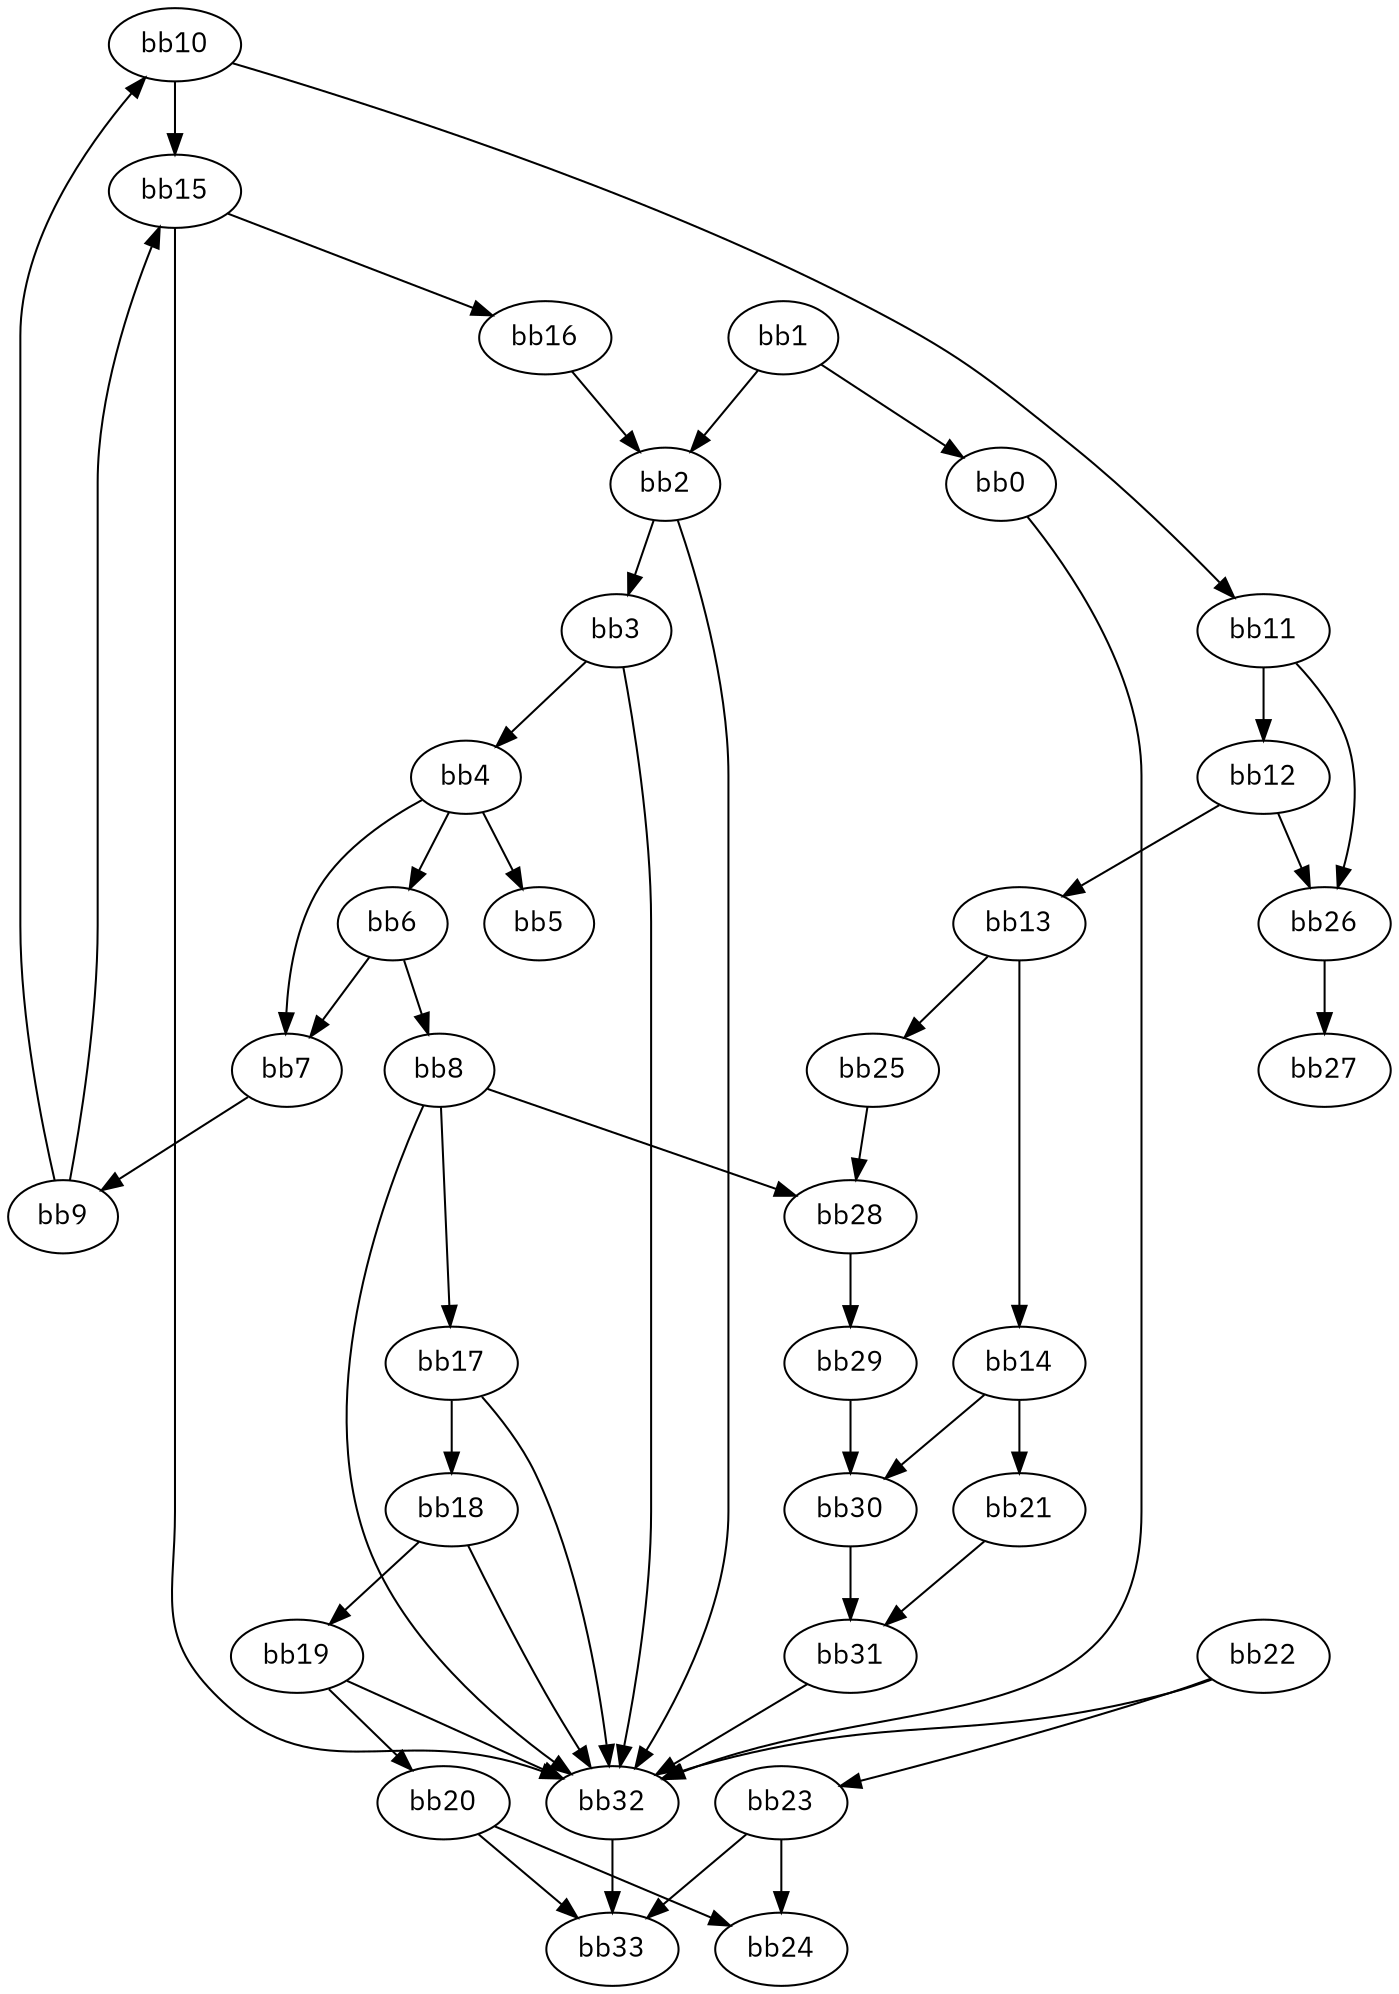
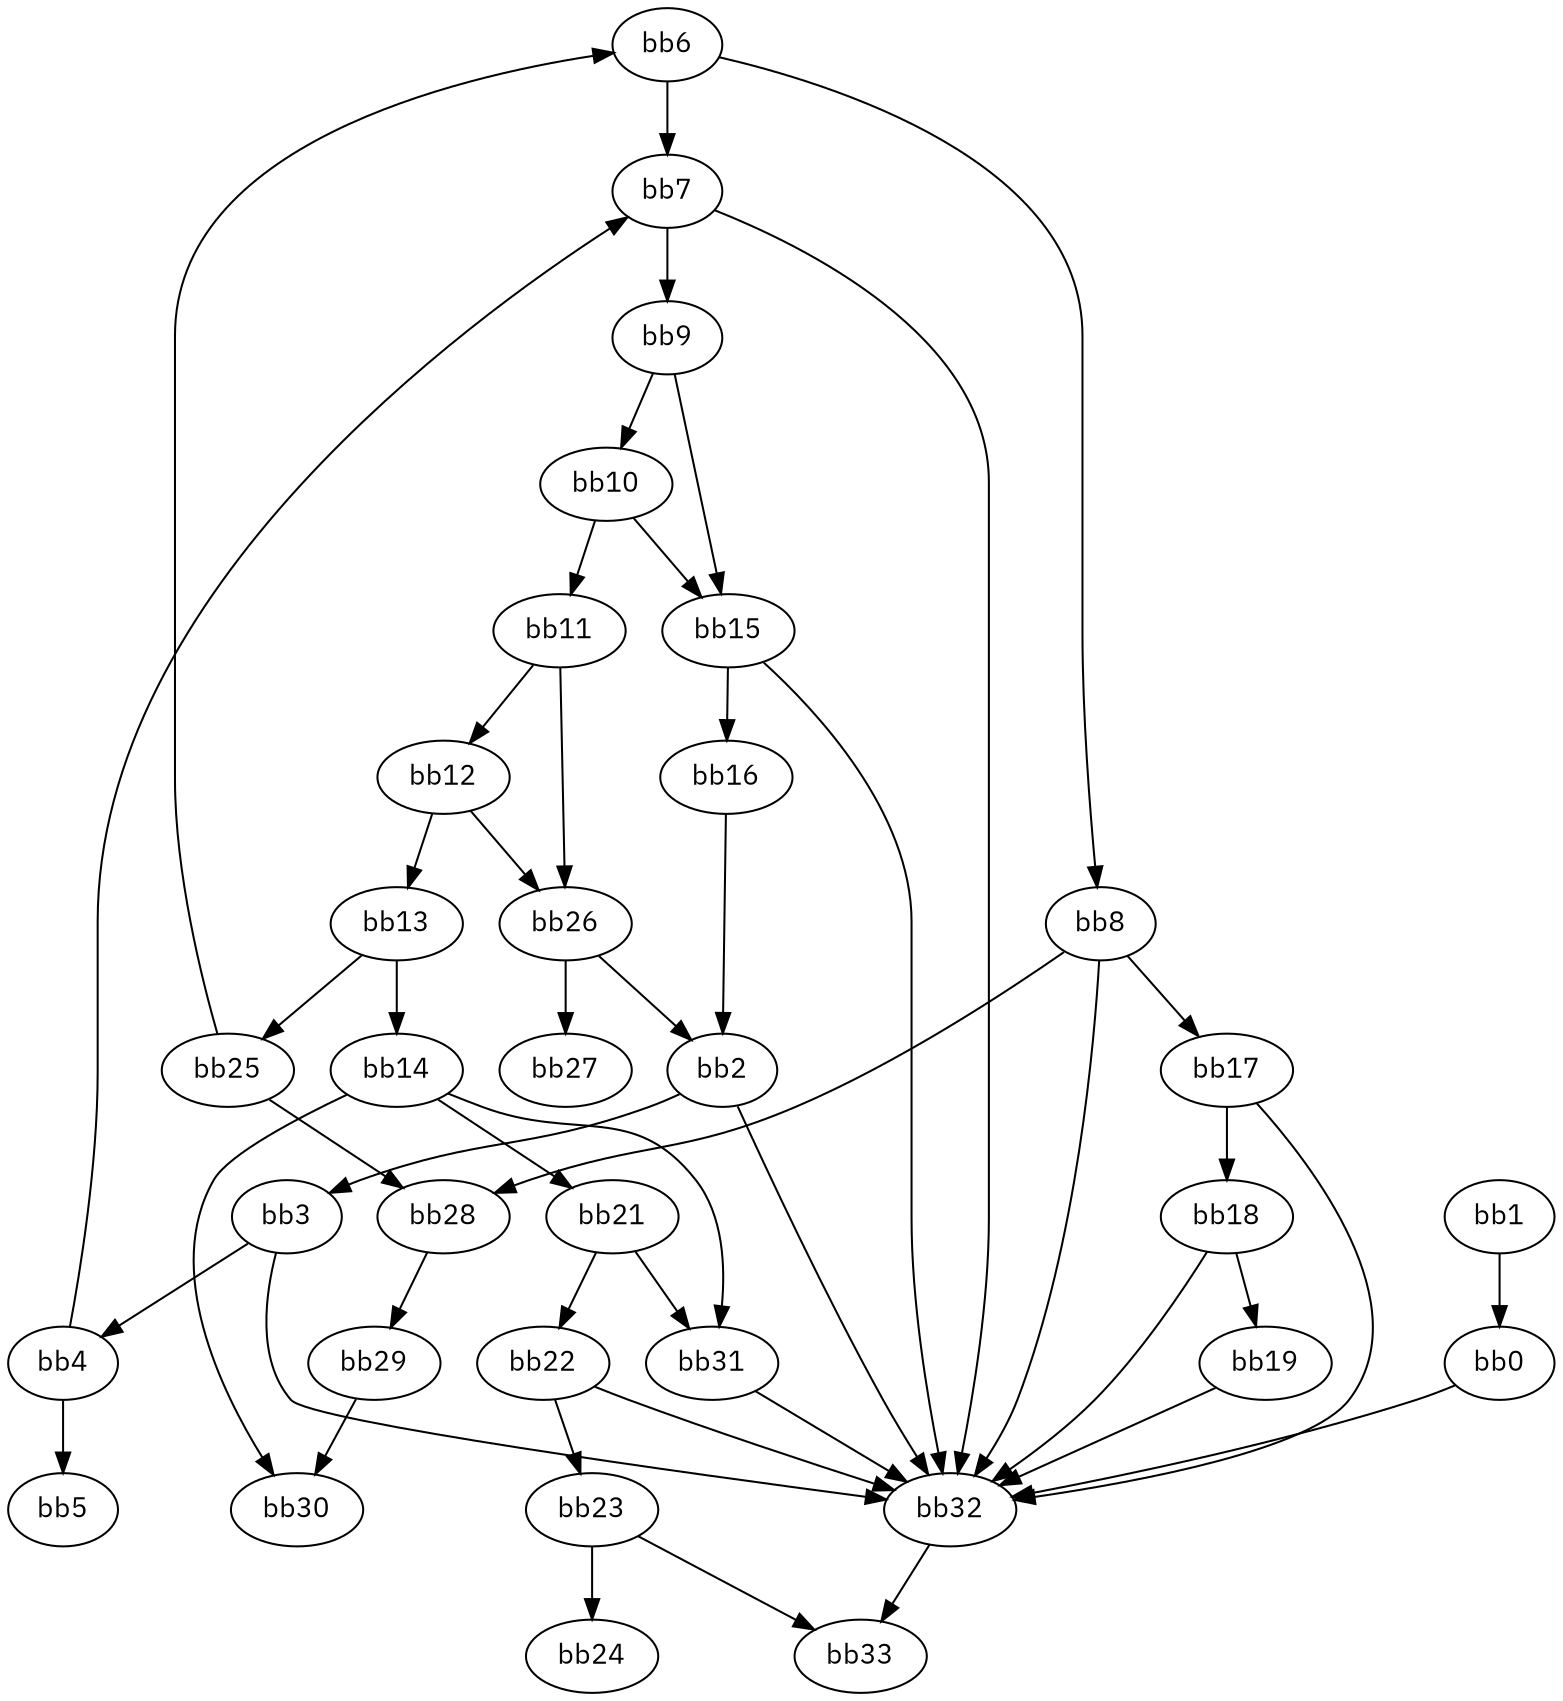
(731, 403) -> (637, 991)
none -> (989, 765)
(434, 841) -> (175, 415)
none -> (582, 1281)
(851, 1573) -> (643, 1138)
(444, 1803) -> none
